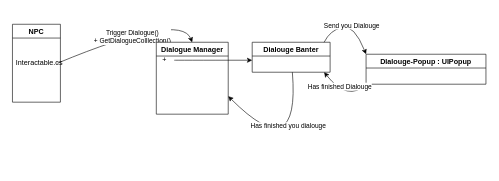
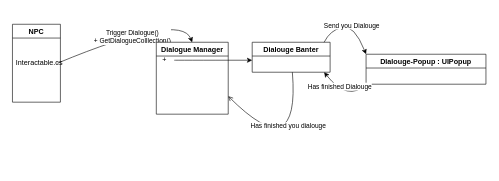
(232, 100) -> (231, 99)
